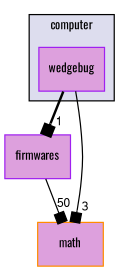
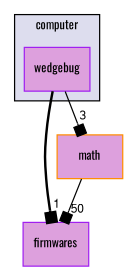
(52, 195) -> (75, 195)
